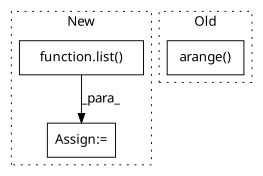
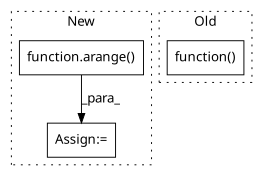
(81, 58) -> (81, 58)
(206, 58) -> (206, 58)
